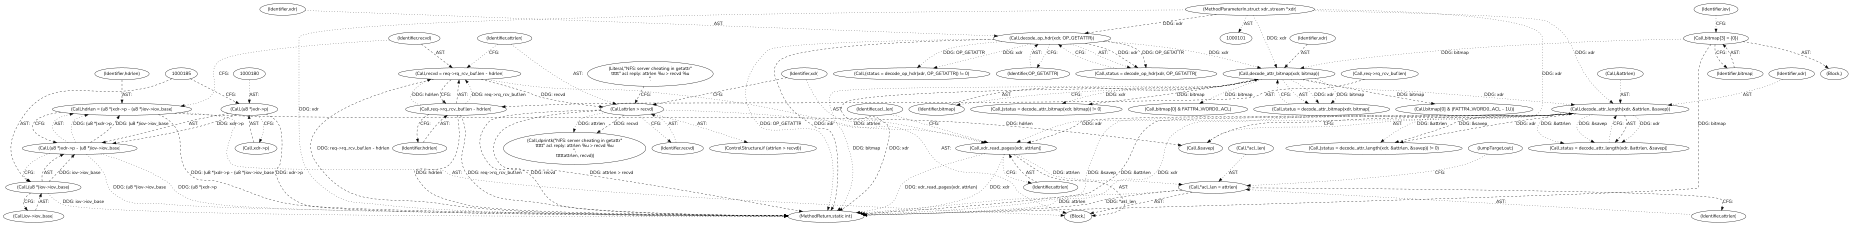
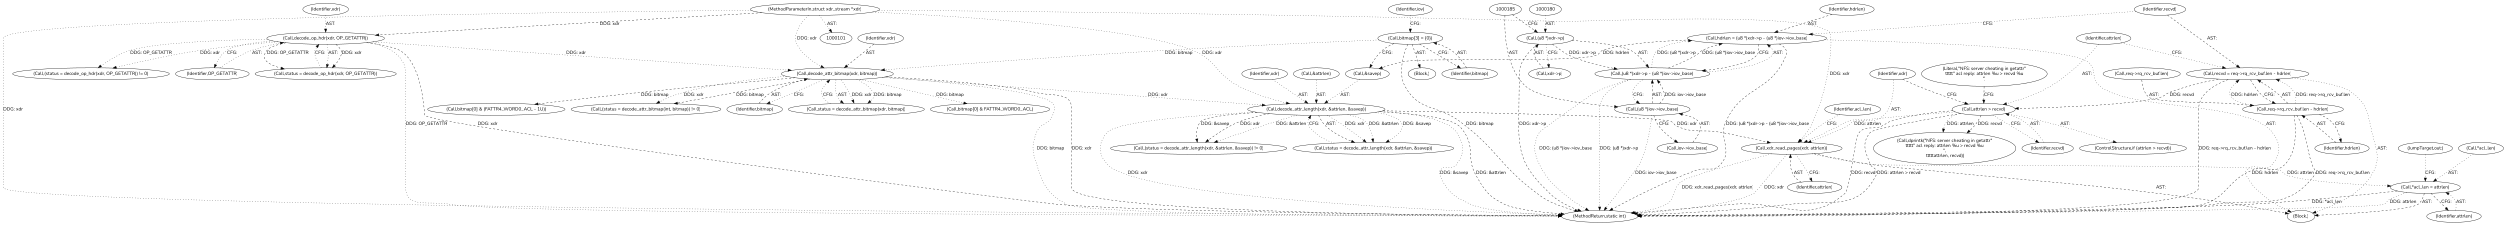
(1046, 109) -> (646, 109)
(1390, 118) -> (1381, 52)
